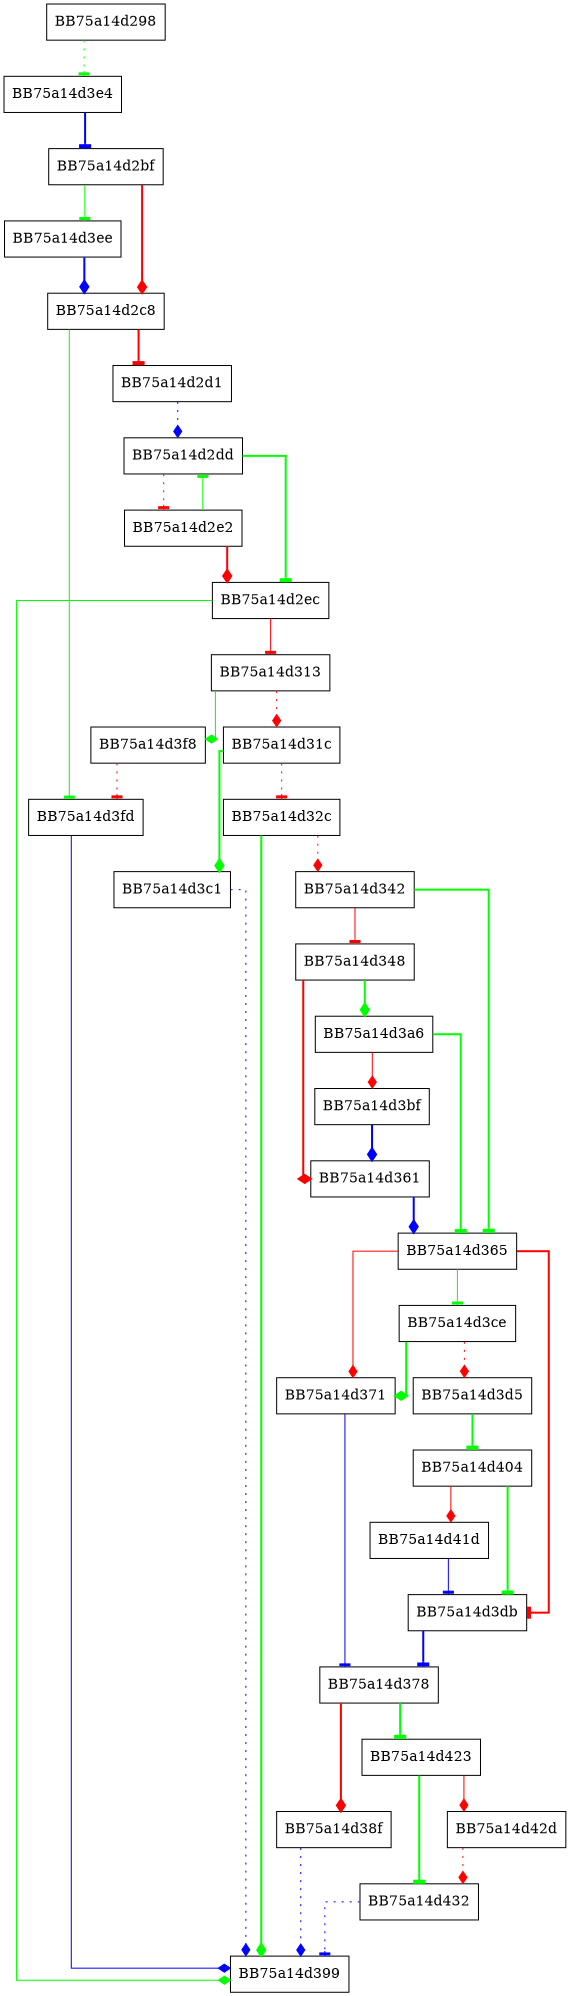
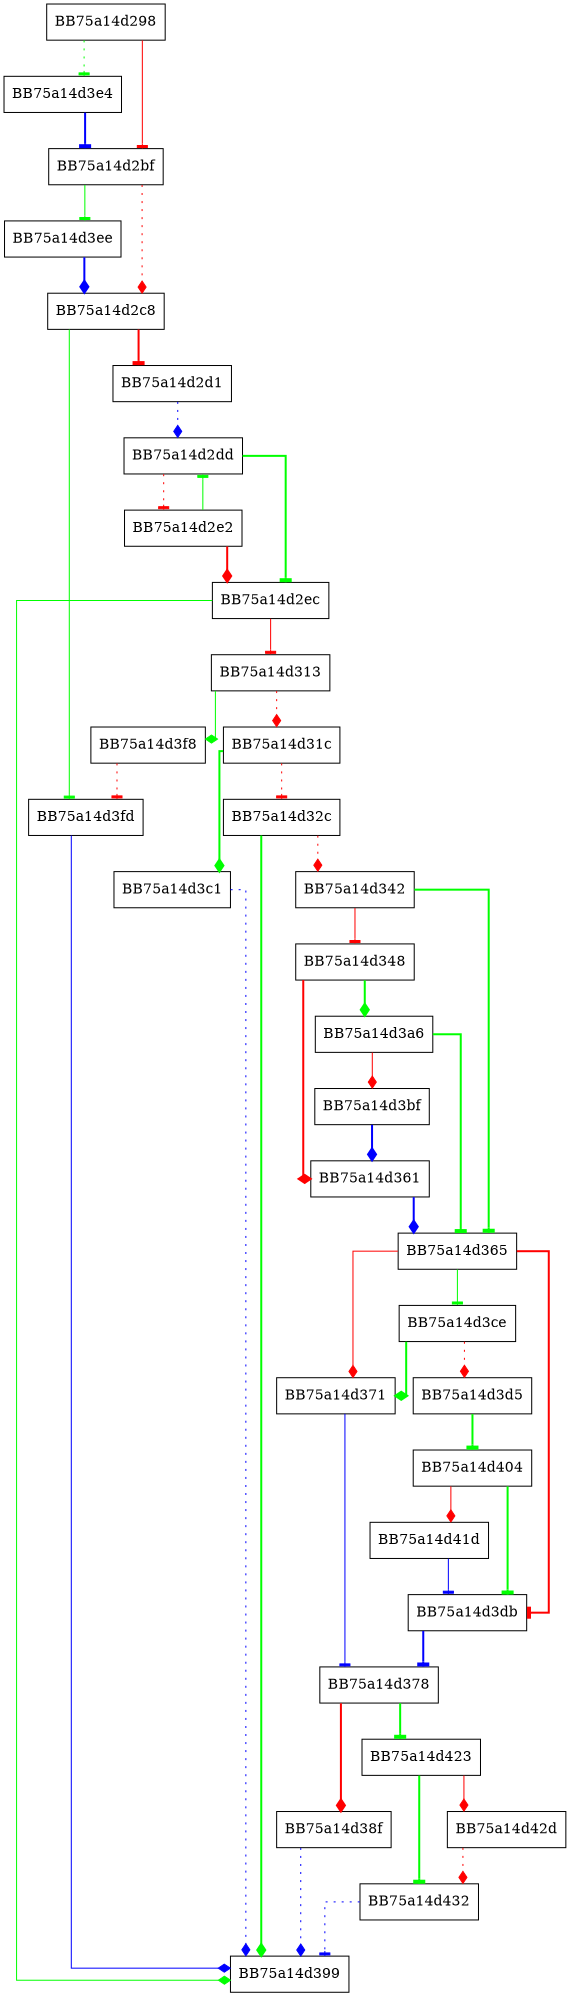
none -> (142, 92)
(142, 233) -> (142, 233)
